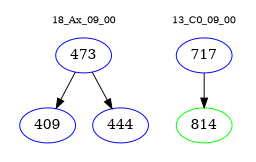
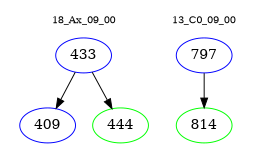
(84, 55) -> (84, 55)
(204, 55) -> (204, 55)
(121, 125) -> (121, 125)
